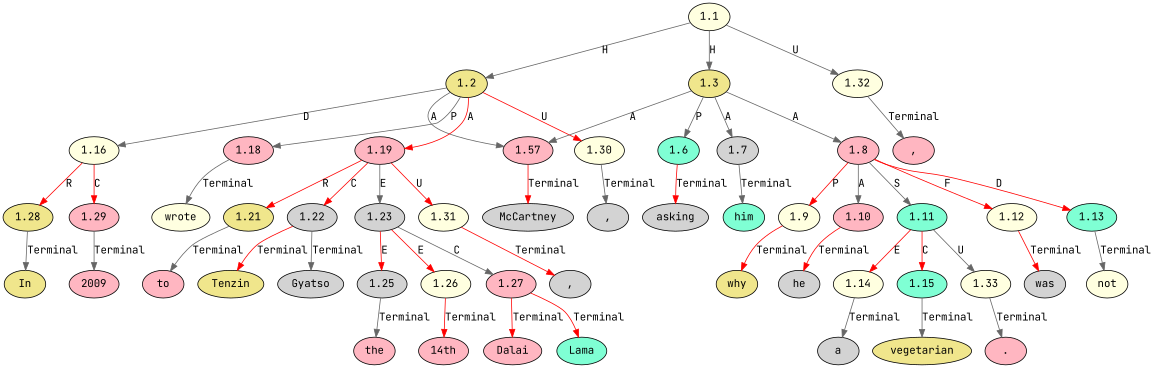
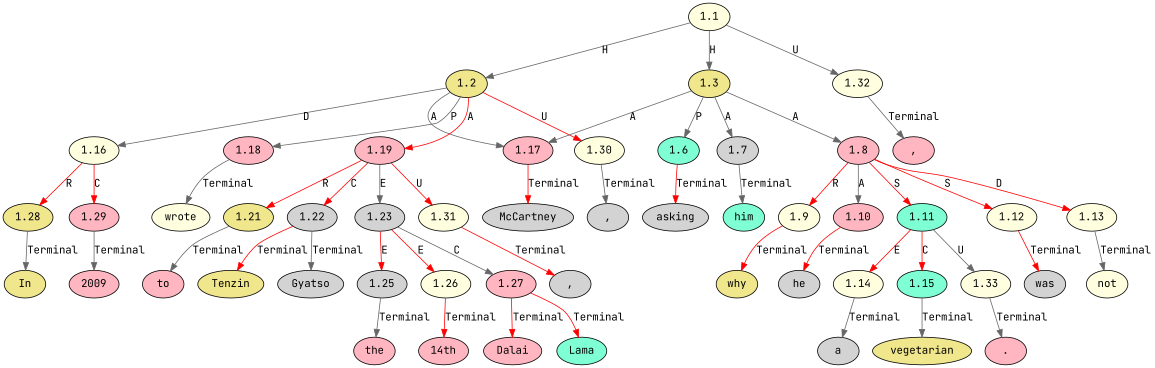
(528, 151) -> (528, 151)
(887, 181) -> (887, 181)
(836, 184) -> (836, 184)
(948, 184) -> (948, 184)
(1092, 217) -> (1092, 217)
